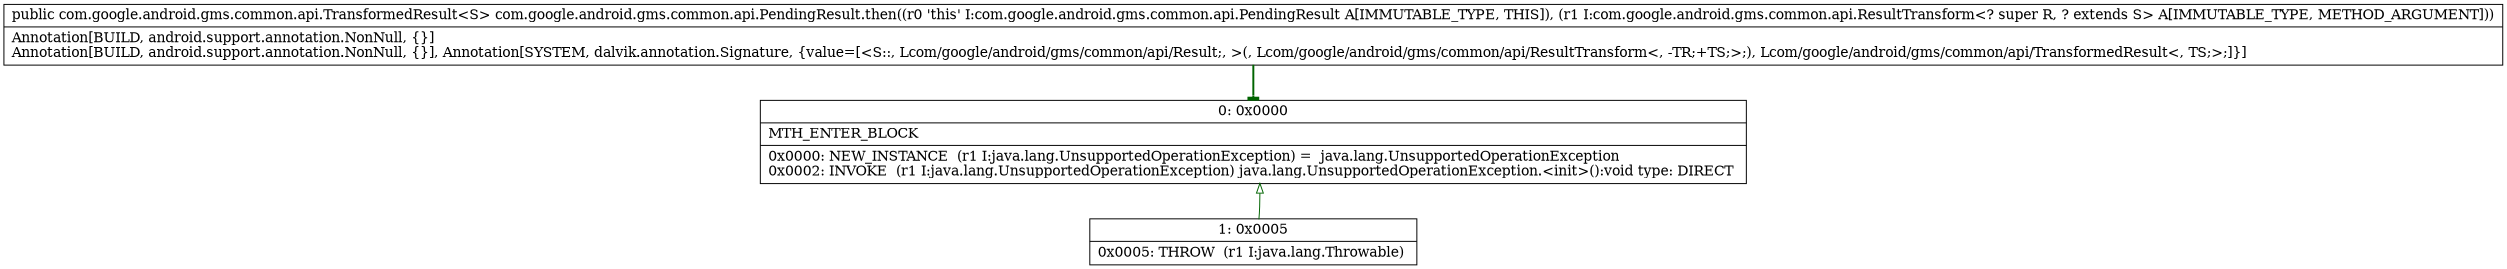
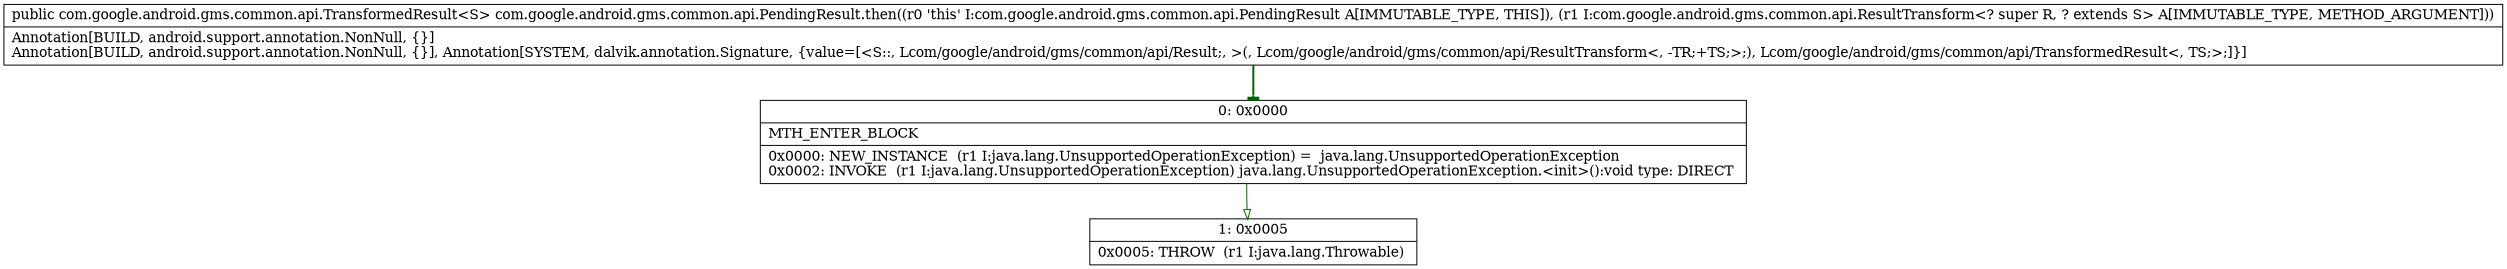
(1260, 206) -> (1247, 196)
